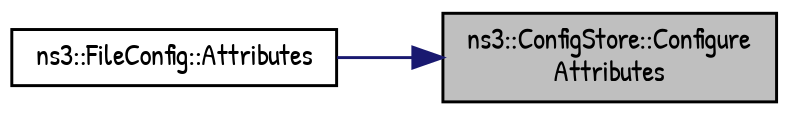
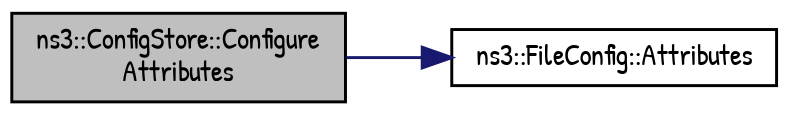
(375, 58) -> (384, 58)
